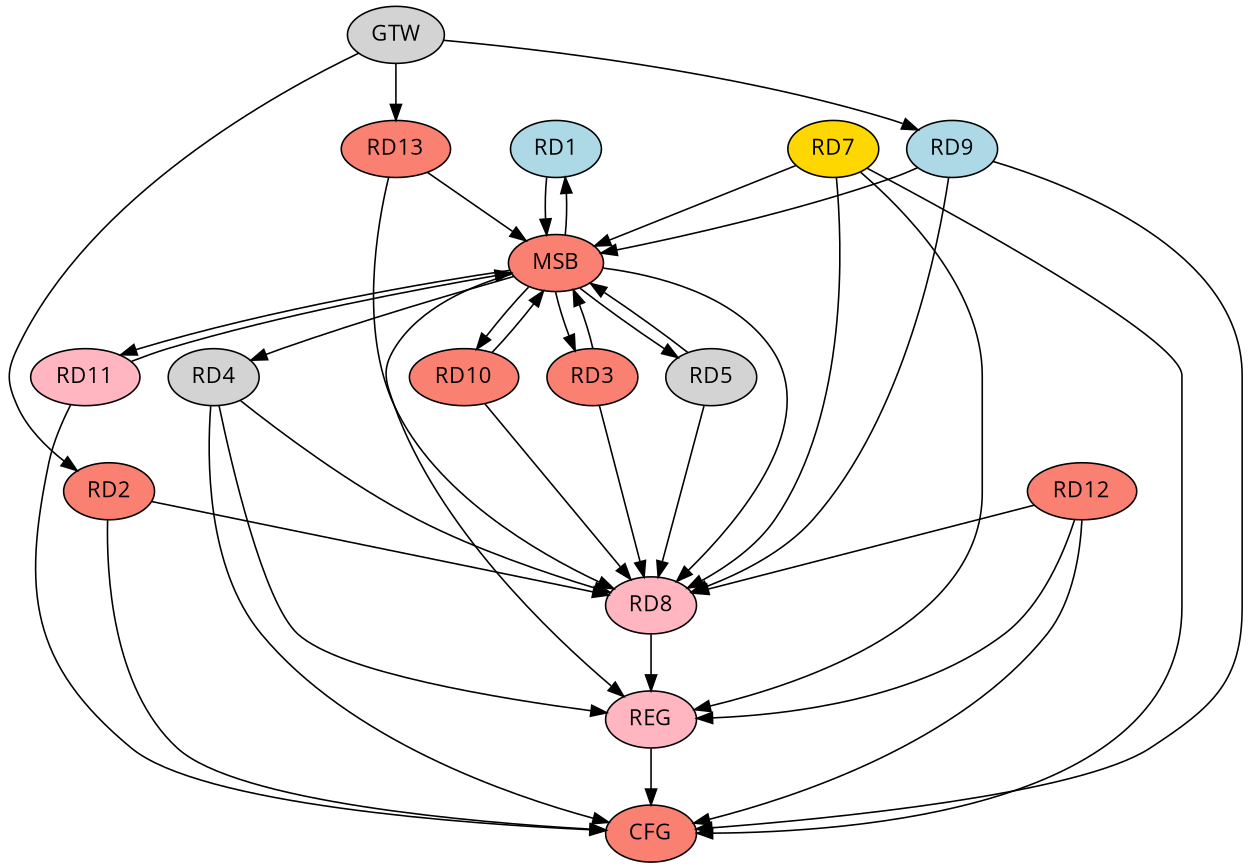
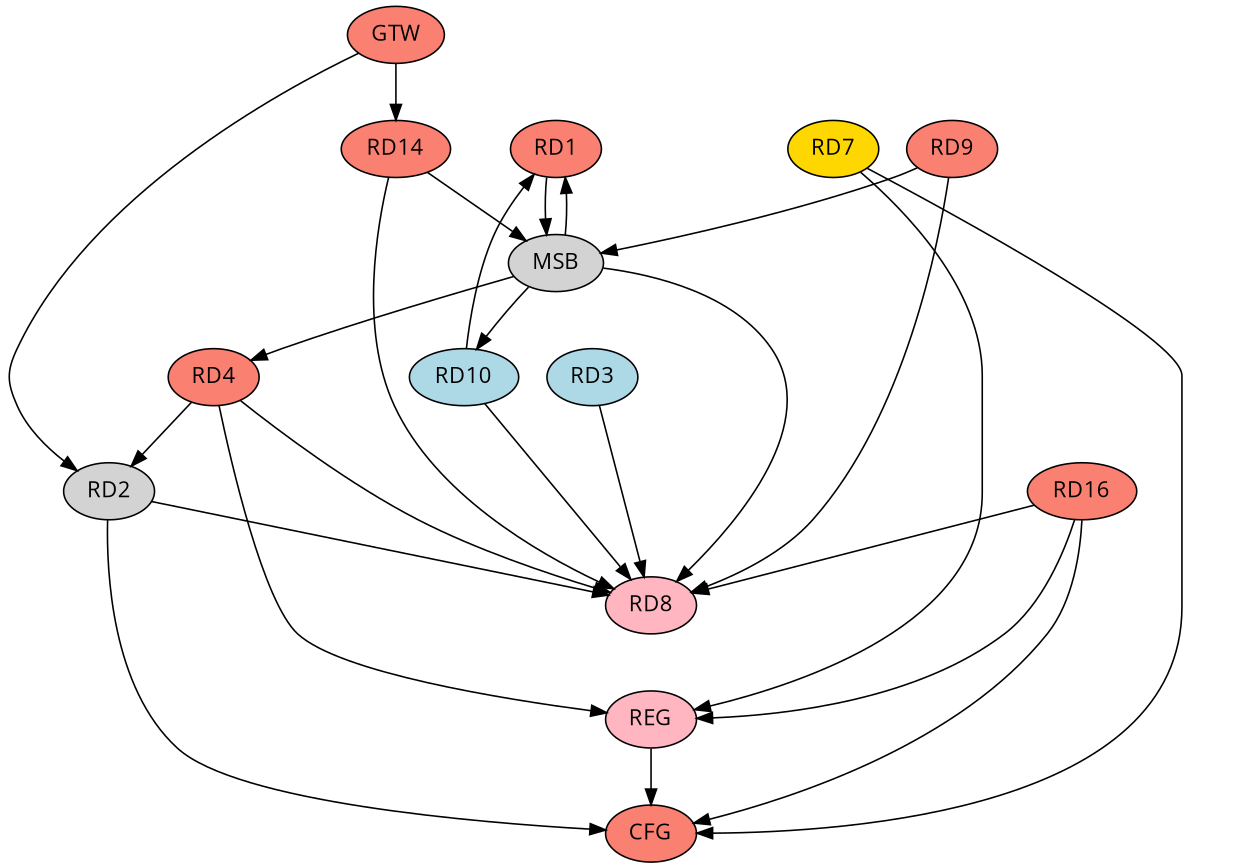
(396, 35) -> (396, 35)
(675, 71) -> none
(396, 149) -> (396, 149)
(556, 149) -> (556, 149)
(952, 149) -> (952, 149)
(703, 203) -> none
(556, 263) -> (556, 263)
(562, 314) -> none
(587, 326) -> none
(513, 329) -> (483, 263)
(85, 377) -> none
(214, 377) -> (214, 377)
(464, 377) -> (464, 377)
(592, 377) -> (592, 377)
(711, 377) -> none
(824, 401) -> none
(428, 476) -> none
(109, 491) -> (109, 491)
(1082, 491) -> (1082, 491)
(1241, 629) -> none
(651, 655) -> none
(314, 685) -> (167, 428)
